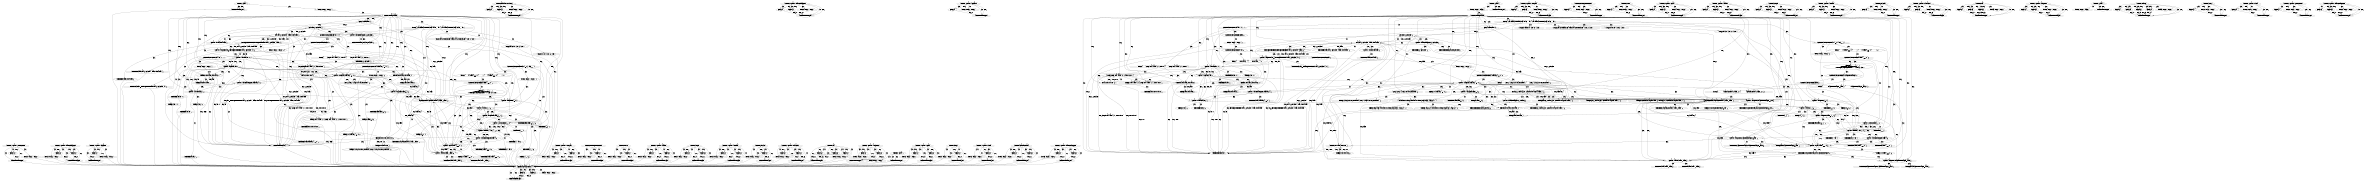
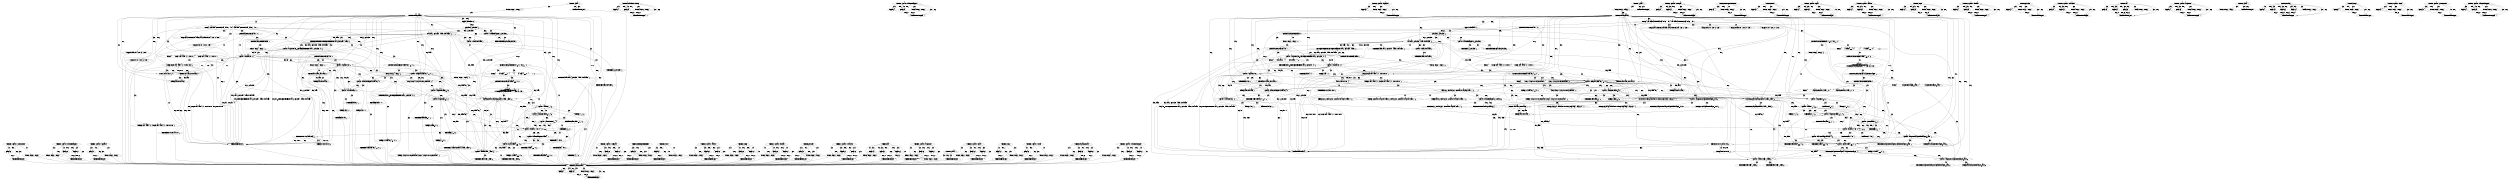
none -> (136, 53)
(1760, 115) -> (1894, 125)
